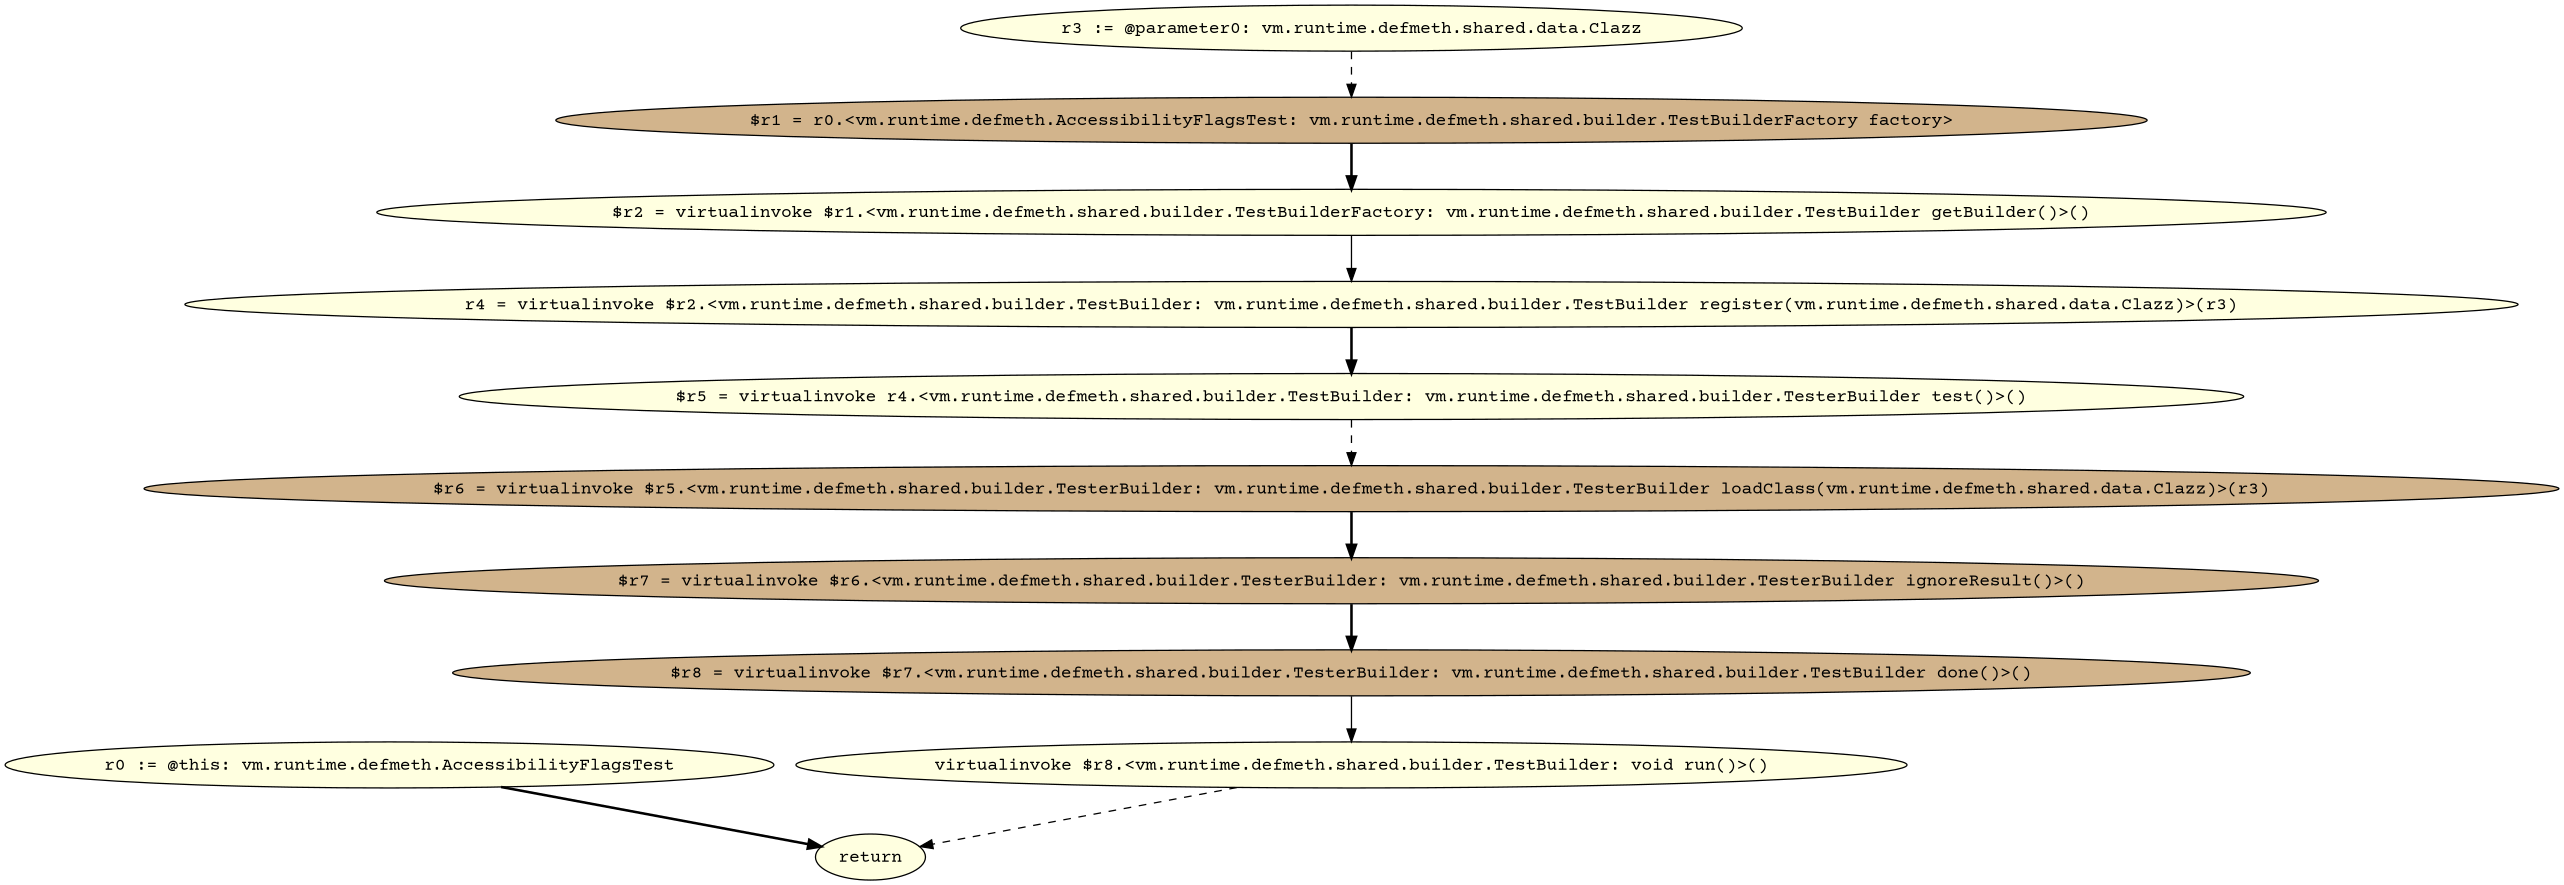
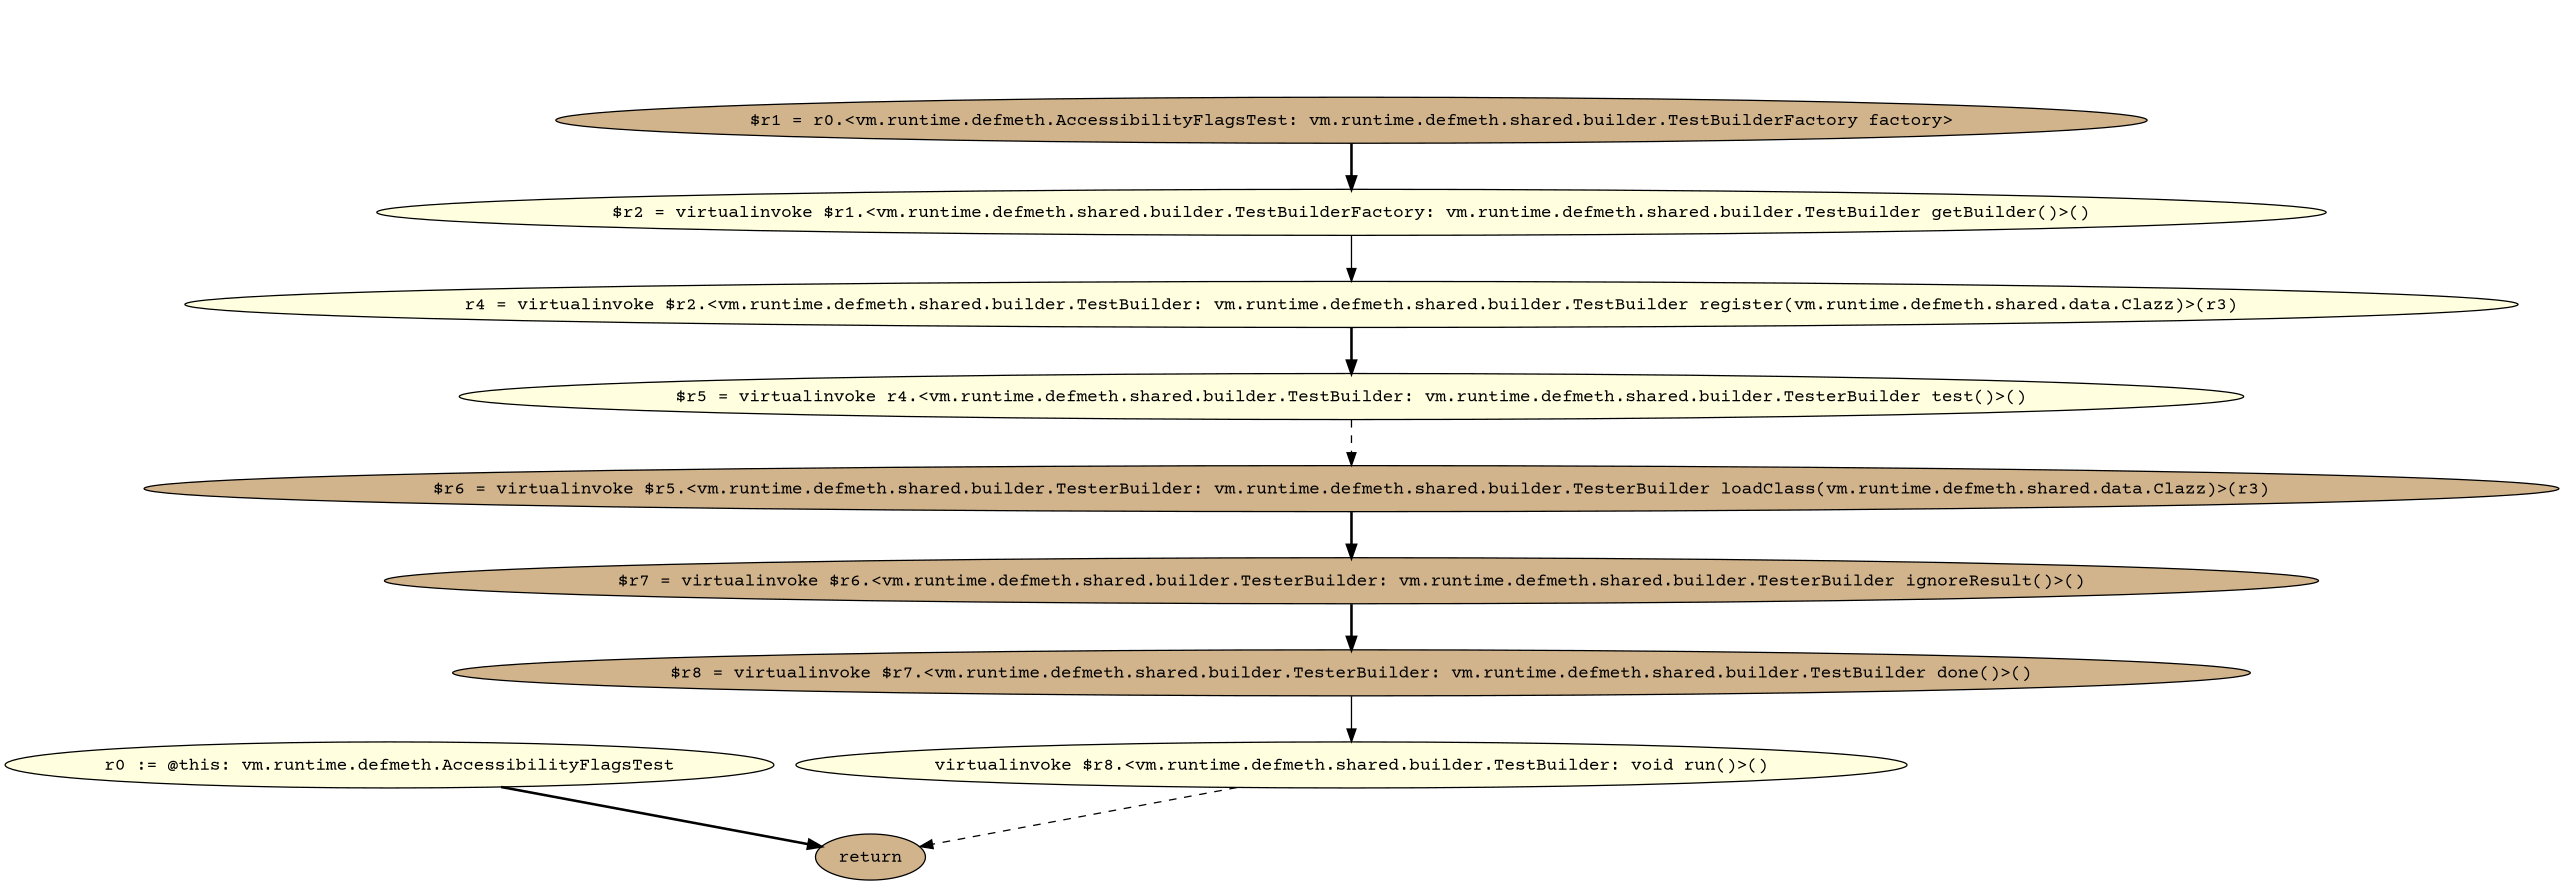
(1351, 28) -> none
(870, 857) -> (870, 857)
